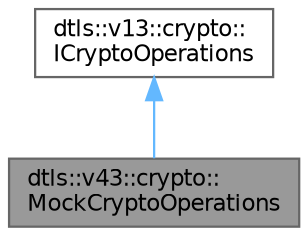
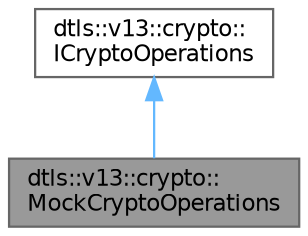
(154, 193) -> (154, 193)
